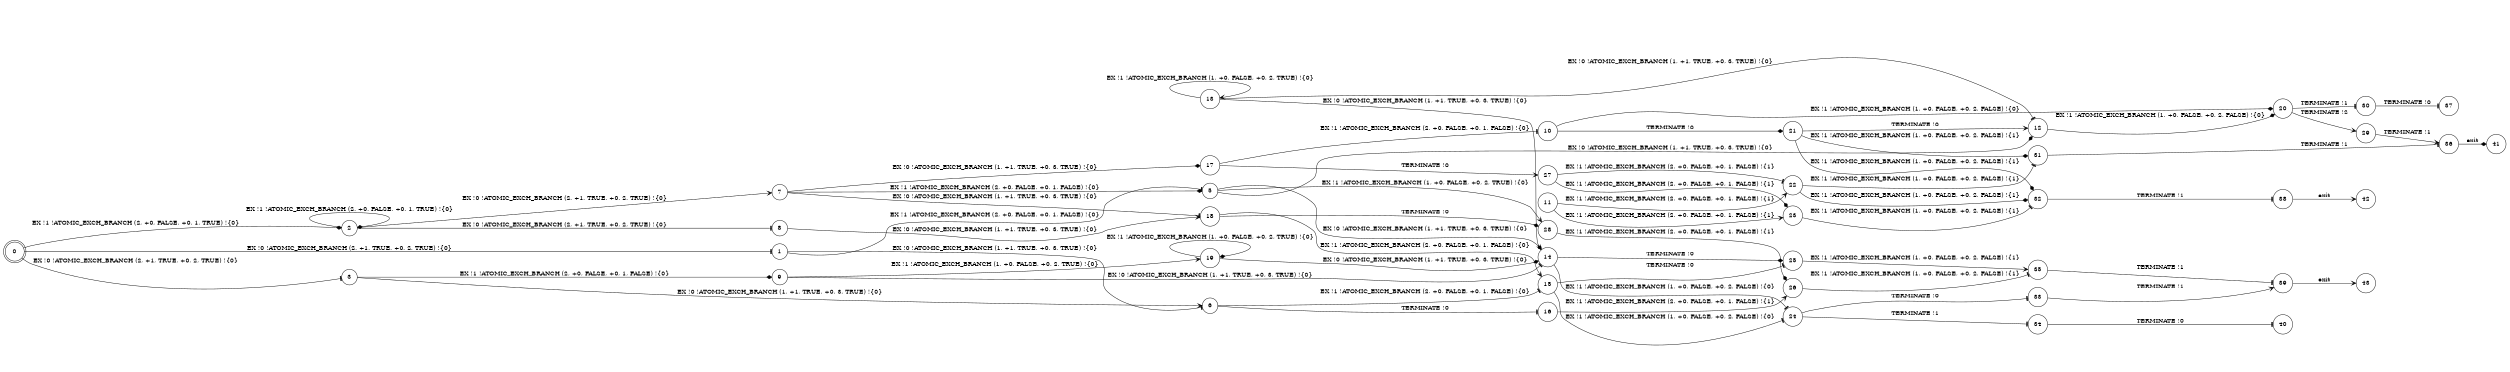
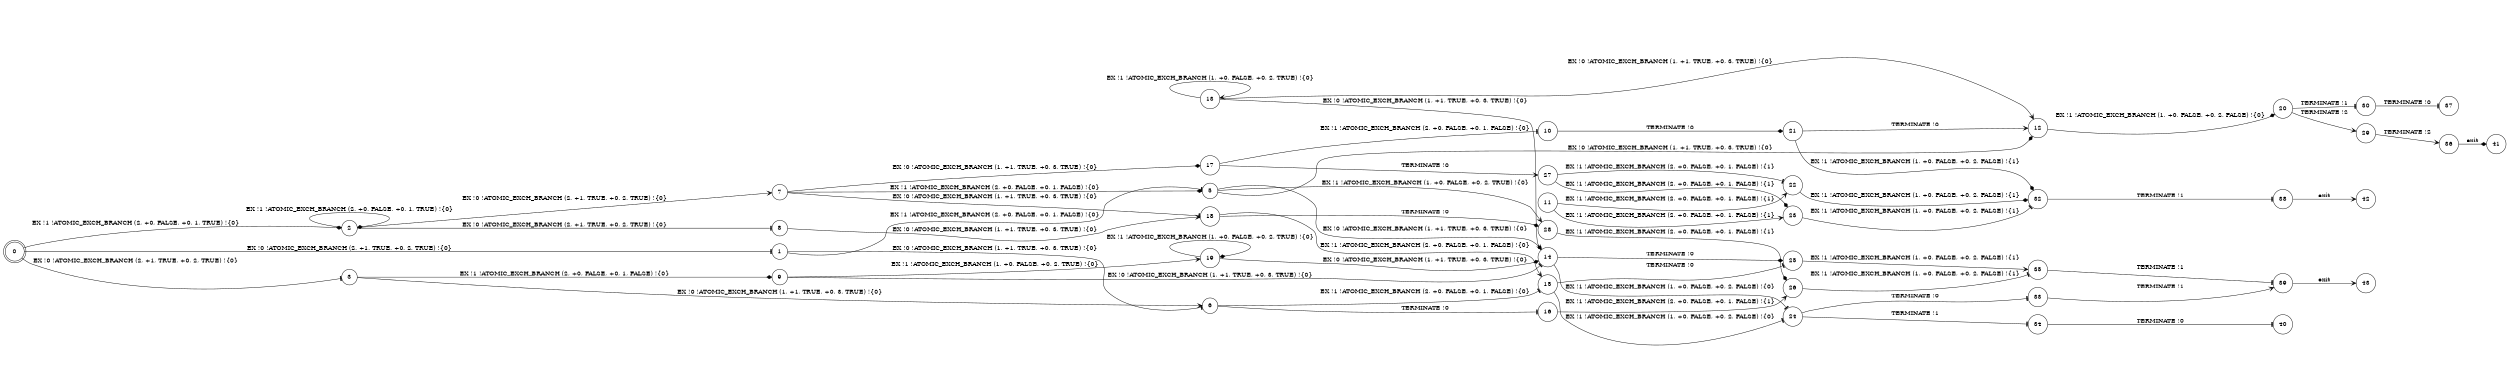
(1634, 89) -> (1634, 89)
(1911, 115) -> none
(2407, 132) -> (2407, 132)
(2038, 155) -> none
